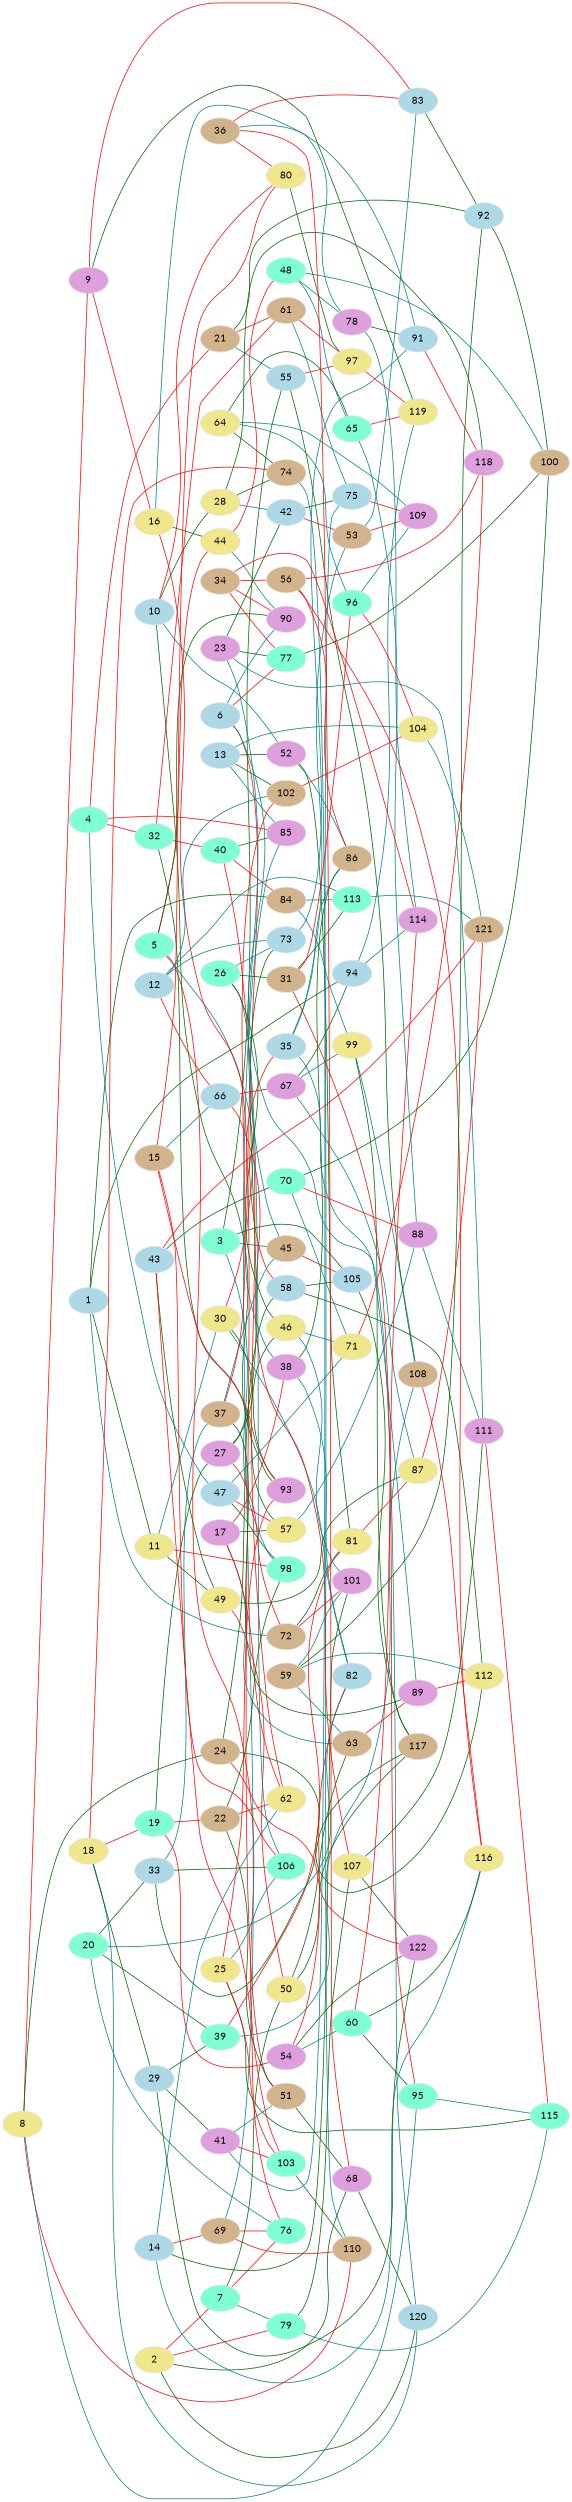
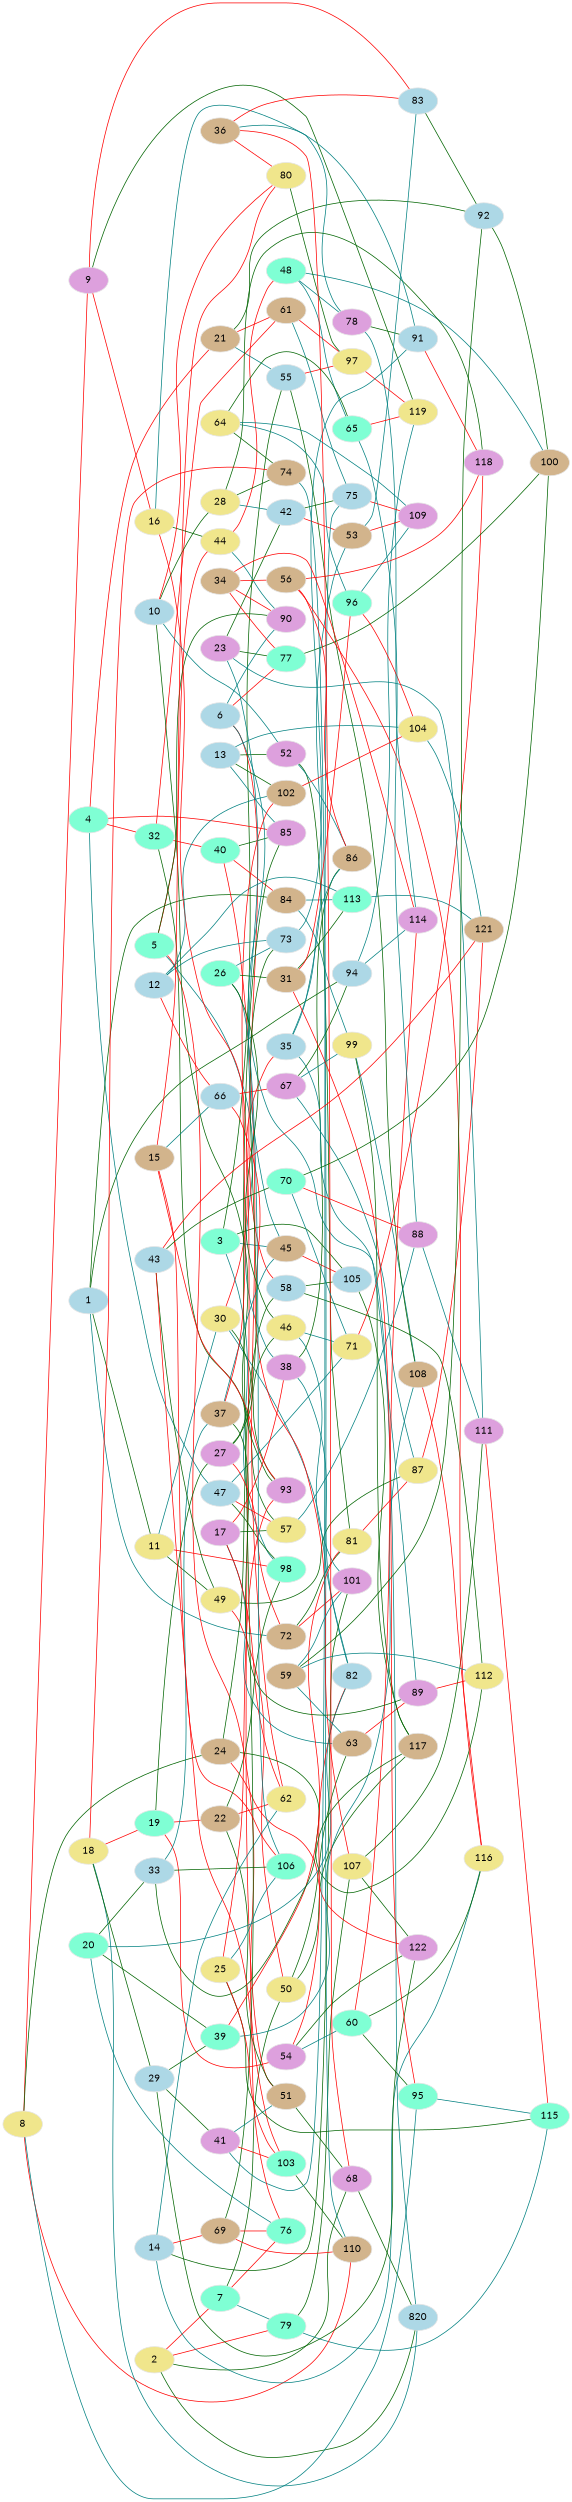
(252, 1772) -> (252, 1772)
(418, 2317) -> (418, 2317)
